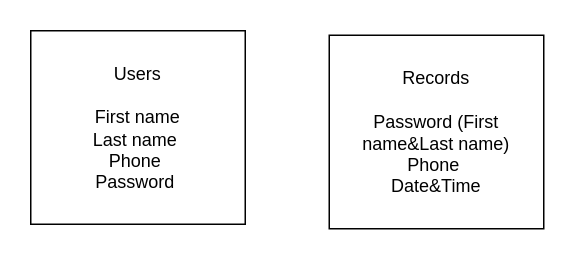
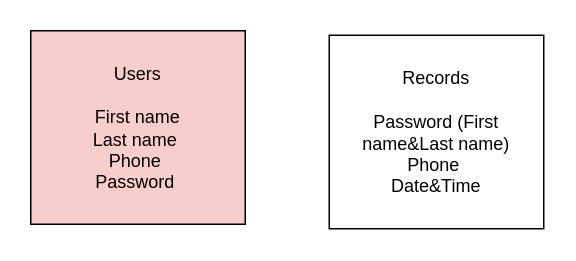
(138, 128) -> (138, 128)
